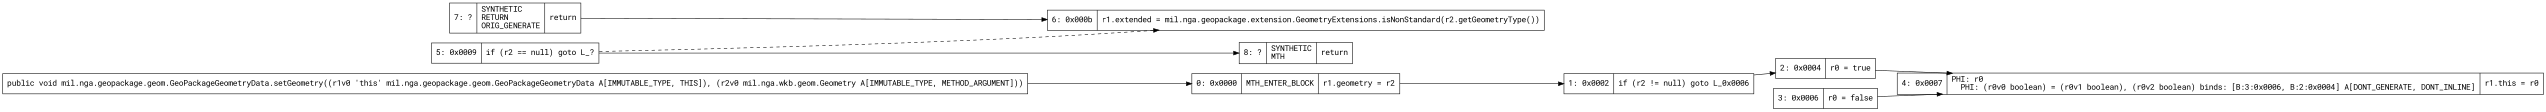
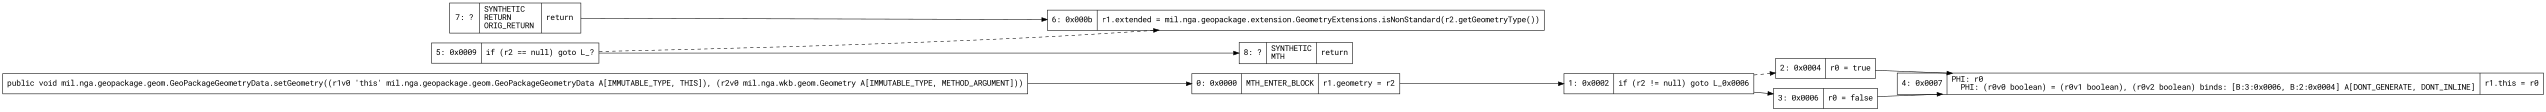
(511, 26) -> (509, 26)
(1762, 74) -> (1762, 74)
none -> (1761, 93)
